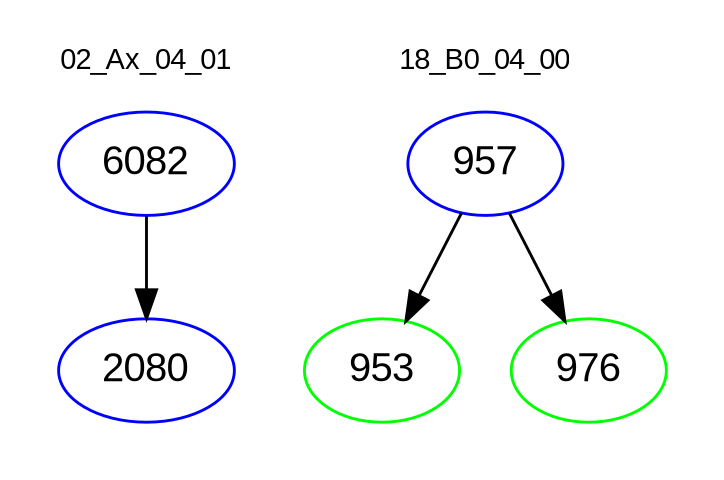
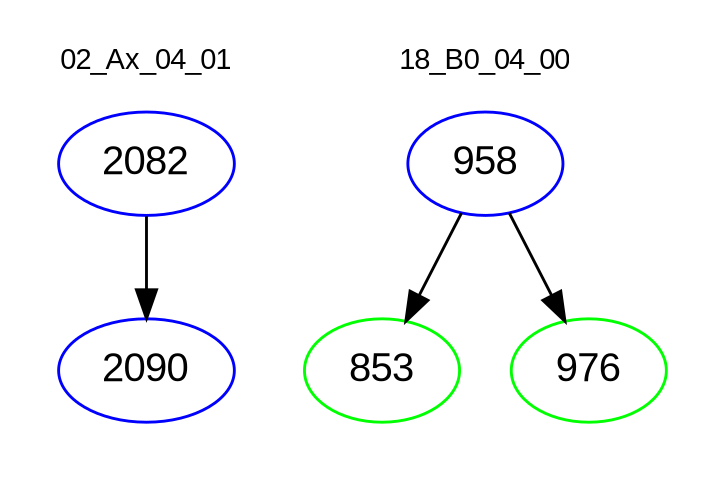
(146, 164) -> (146, 164)
(485, 164) -> (485, 164)
(146, 371) -> (146, 371)
(382, 371) -> (382, 371)
